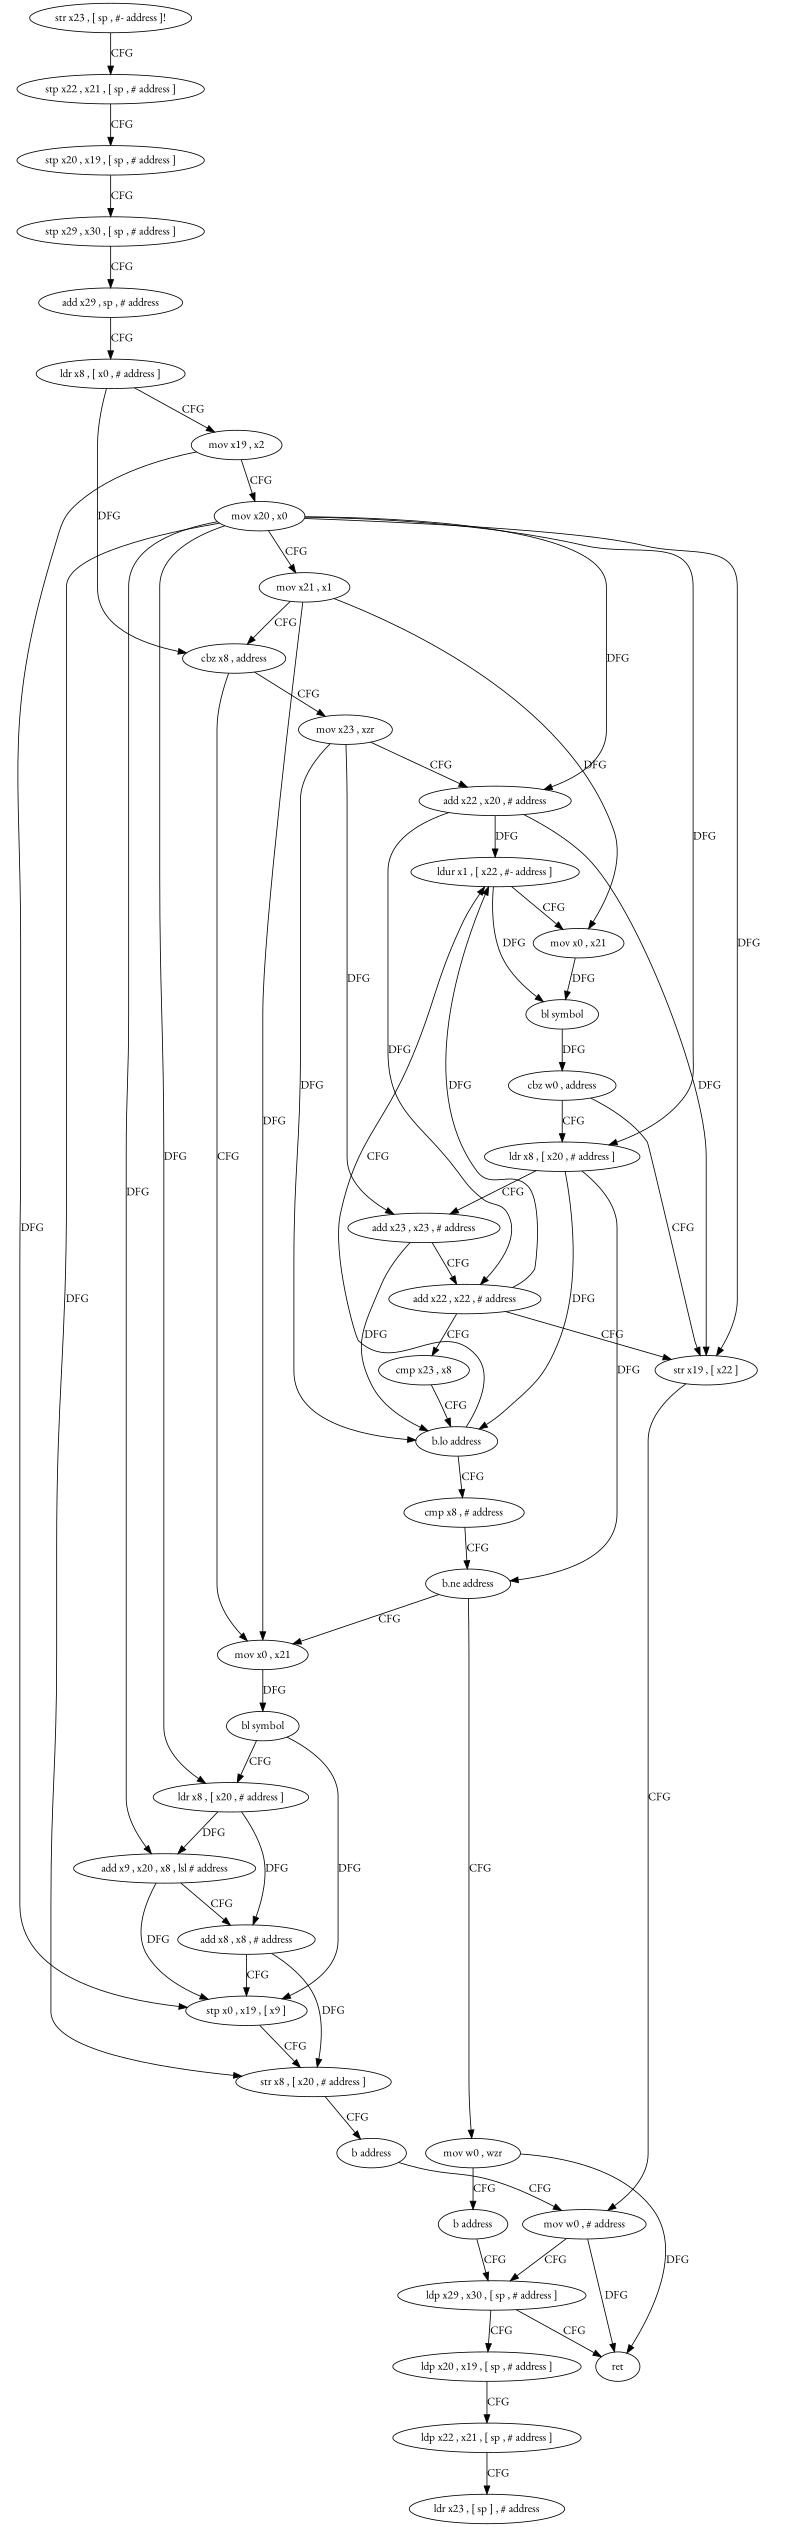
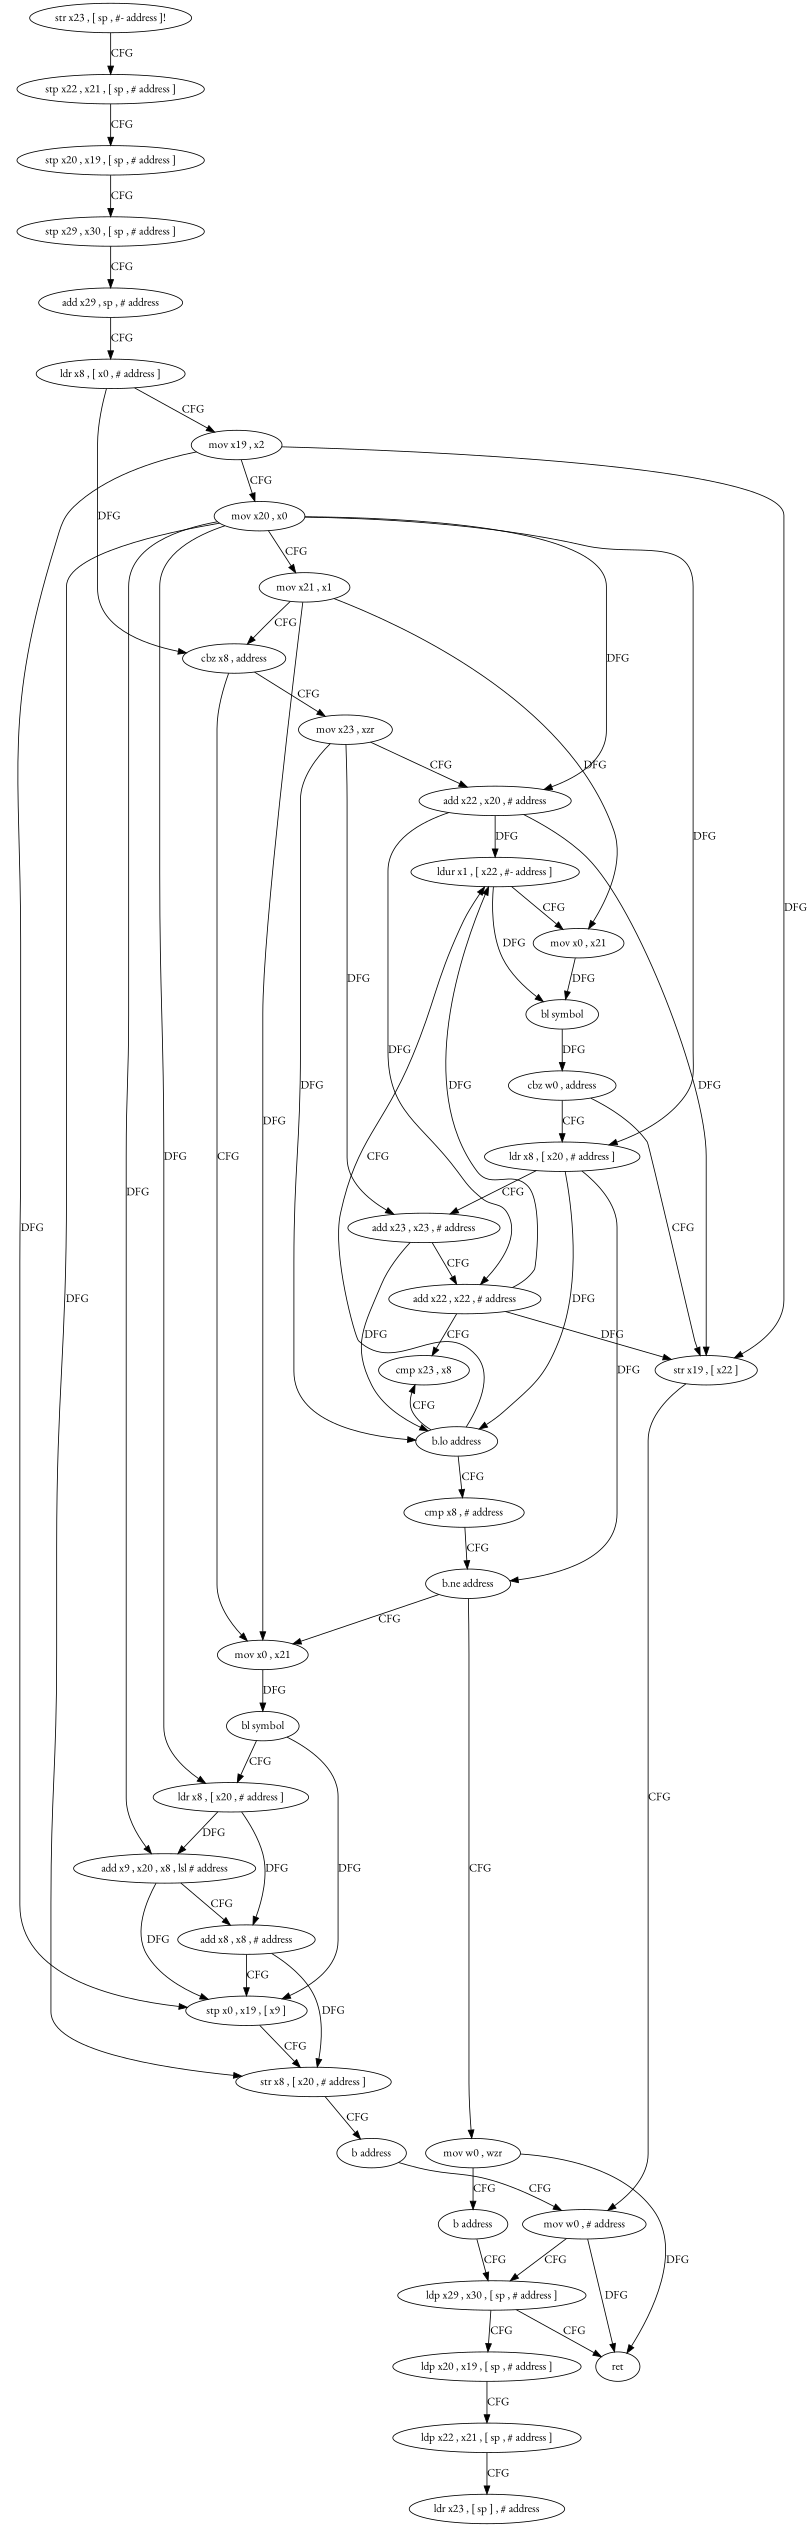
(737, 742) -> (784, 686)
(613, 1335) -> (613, 1335)
(440, 1402) -> (414, 1414)
